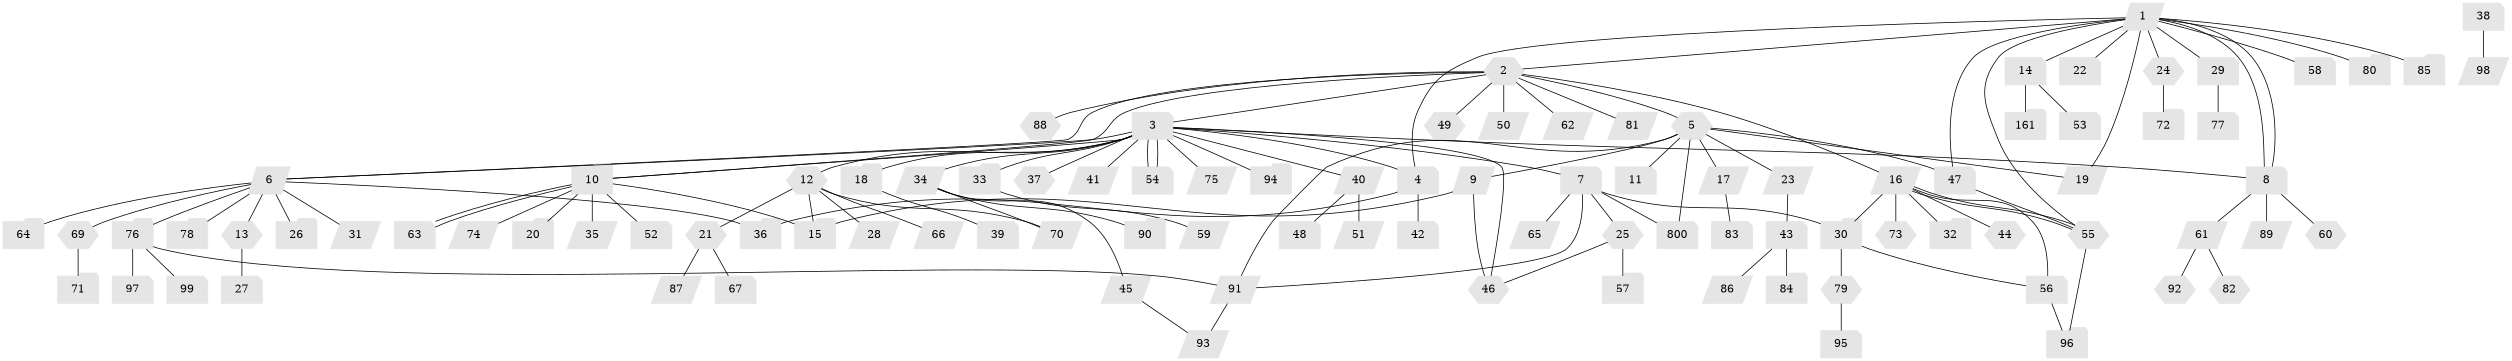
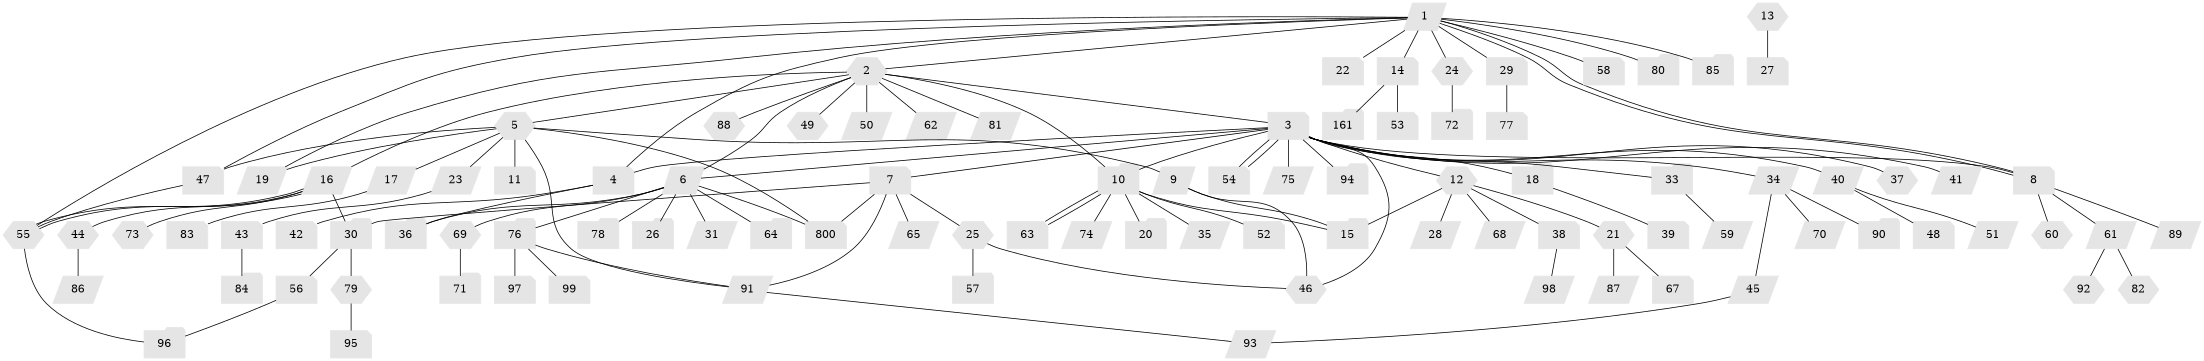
(1990, 201) -> none
(256, 208) -> (752, 204)
(953, 210) -> (1505, 206)
(939, 235) -> (1500, 235)
(1950, 235) -> none
(1757, 262) -> (78, 262)
